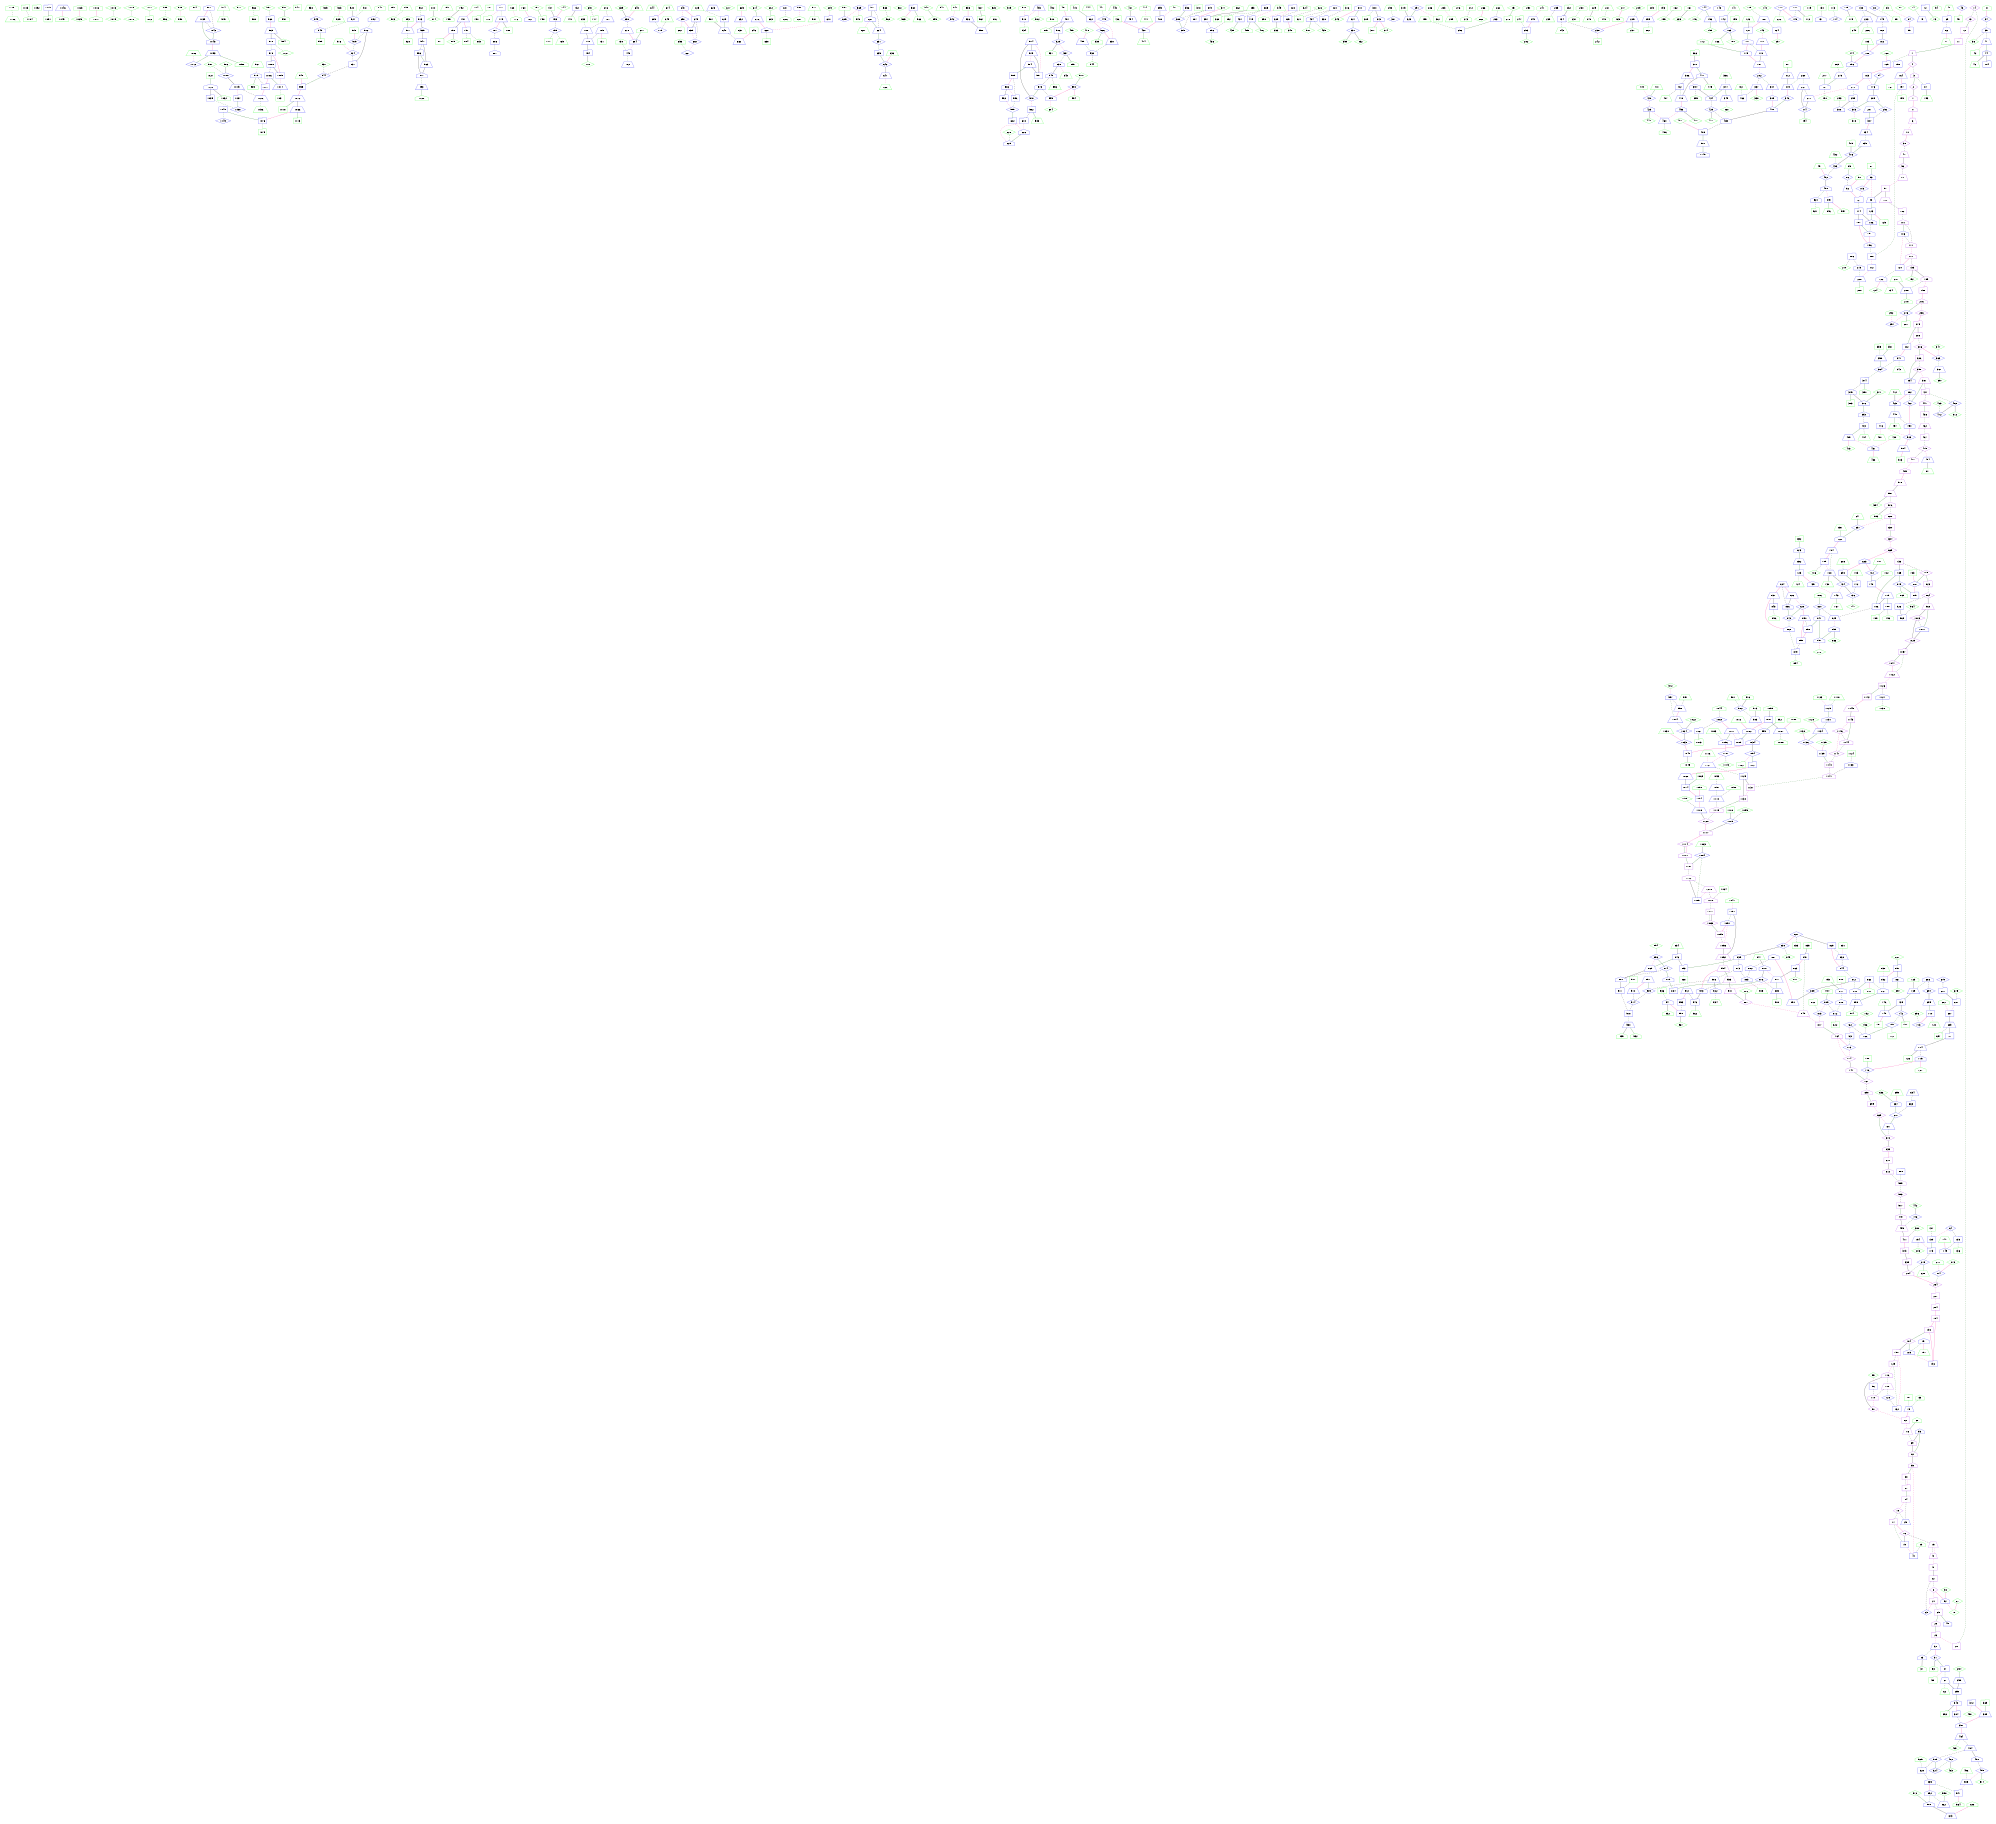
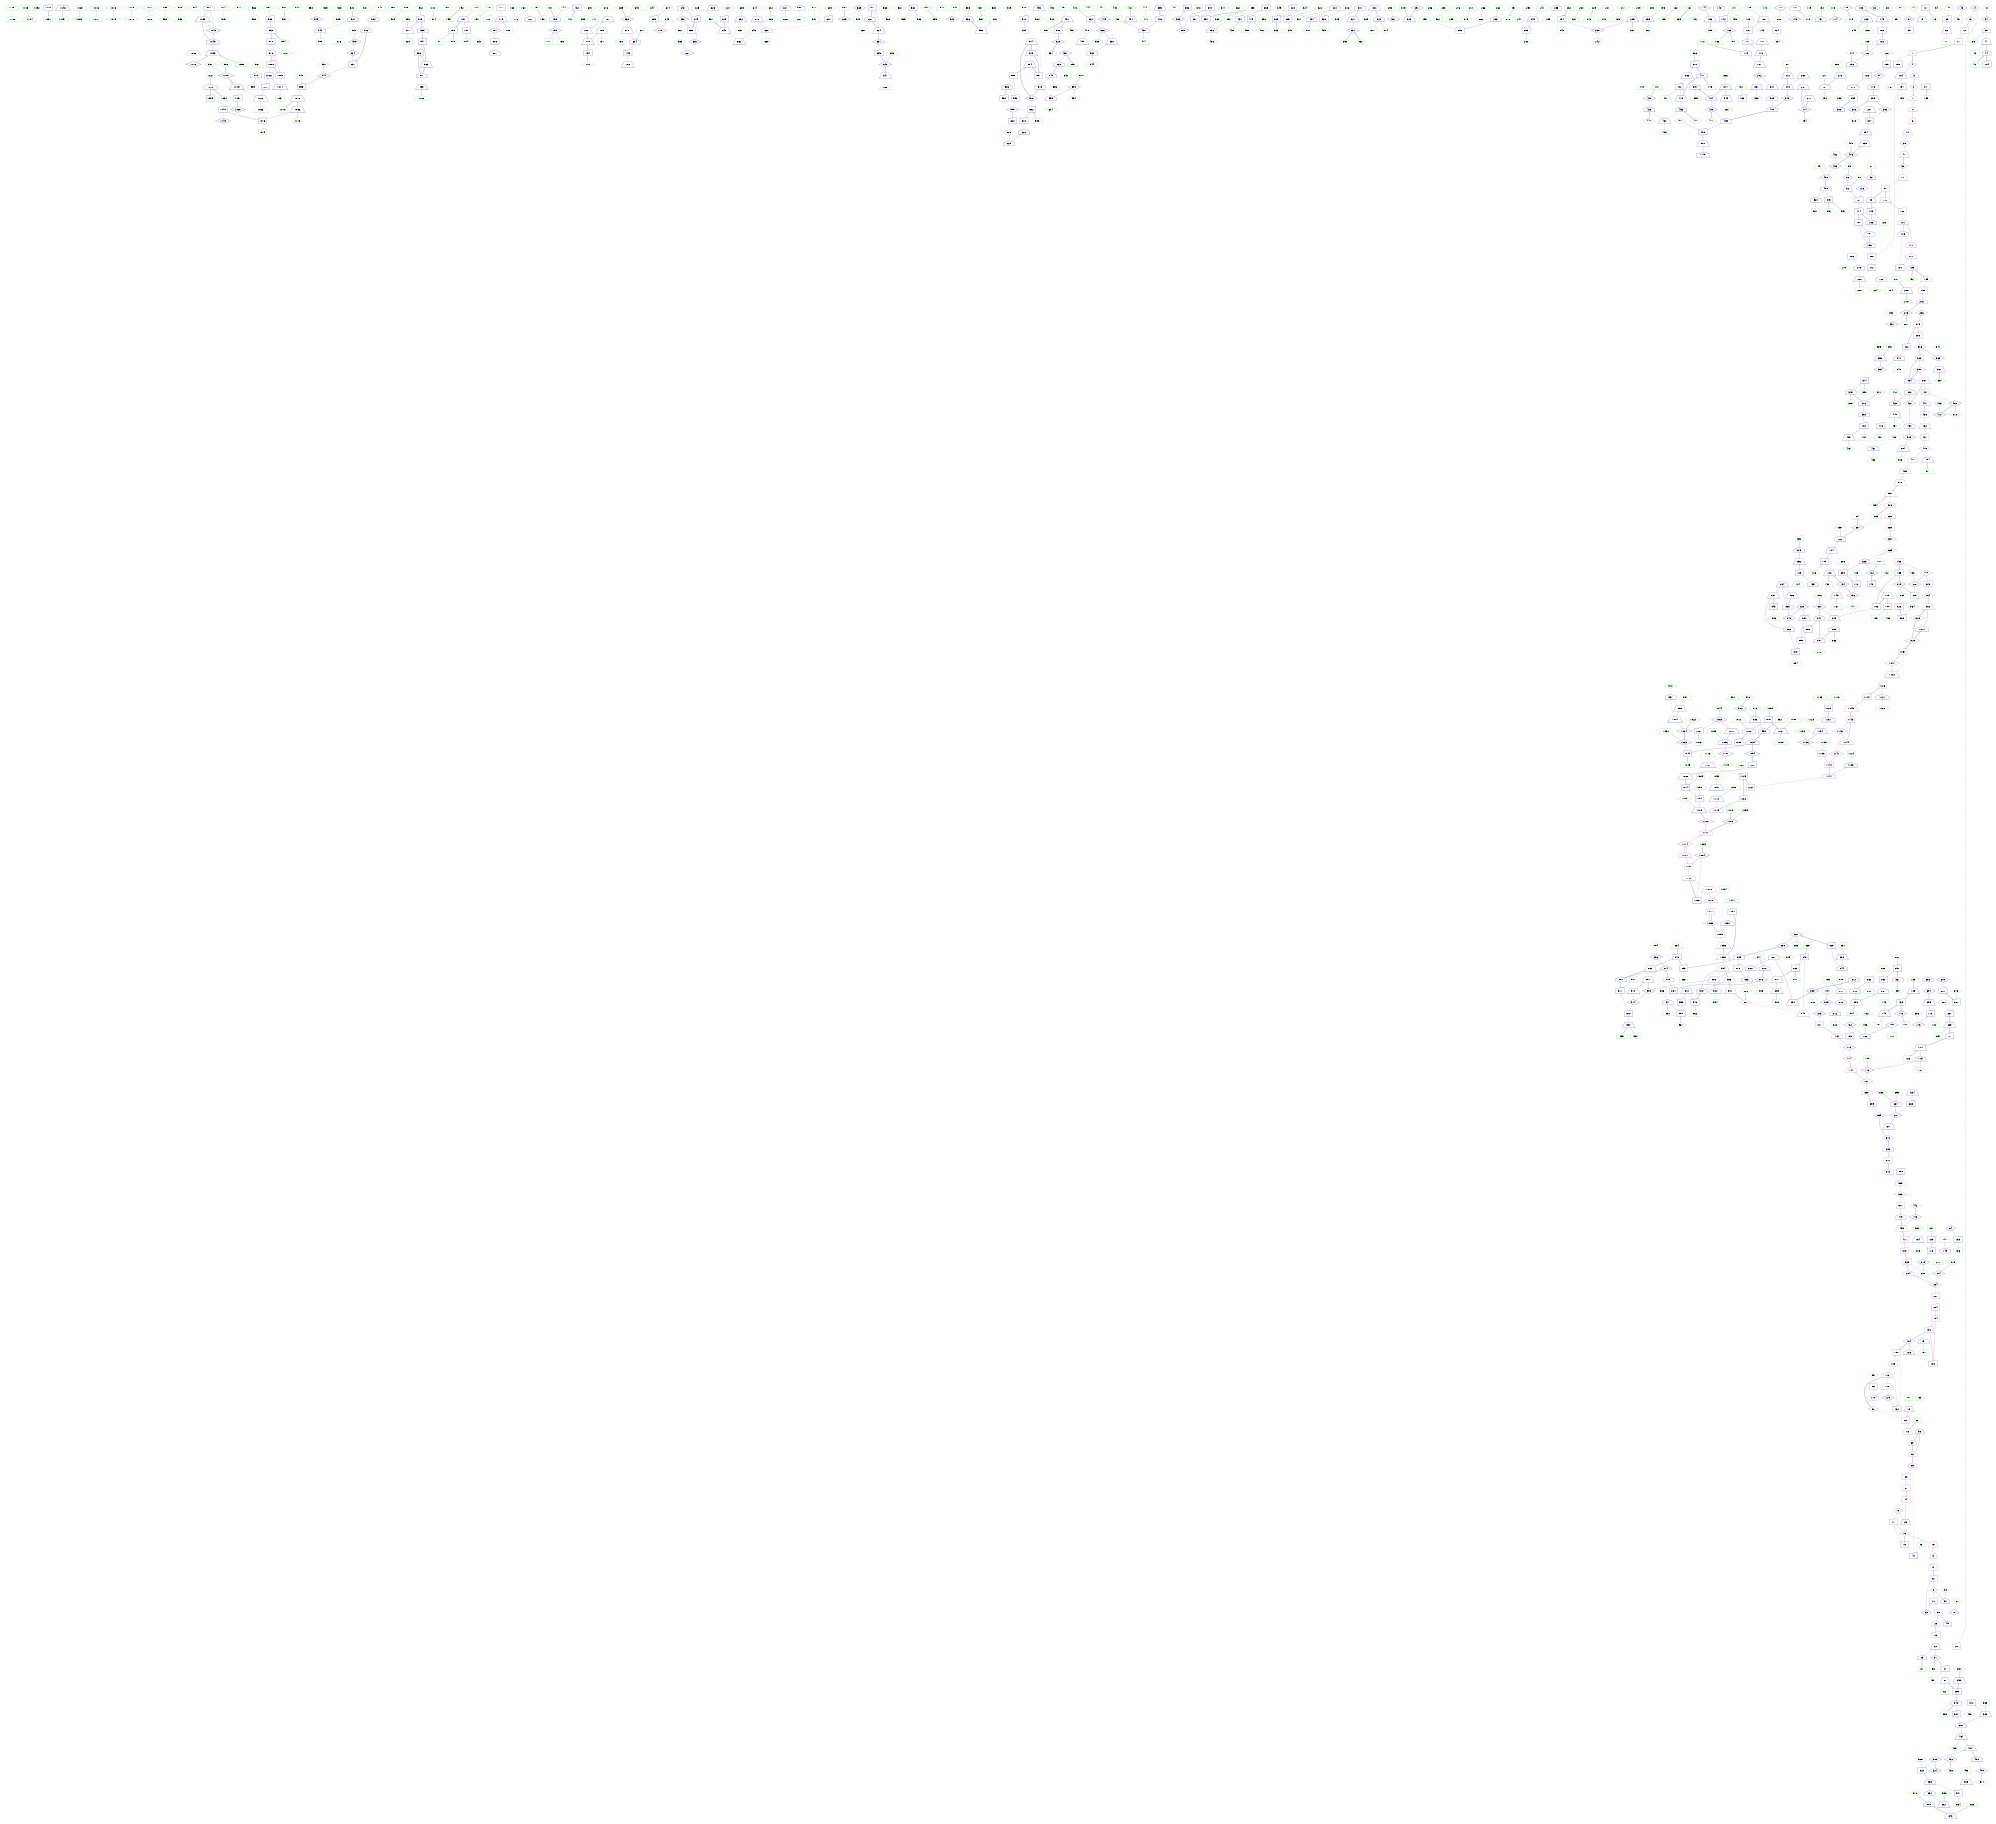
(1954, 1612) -> (1954, 1612)
